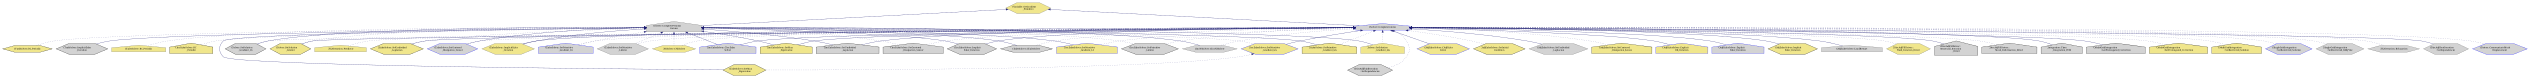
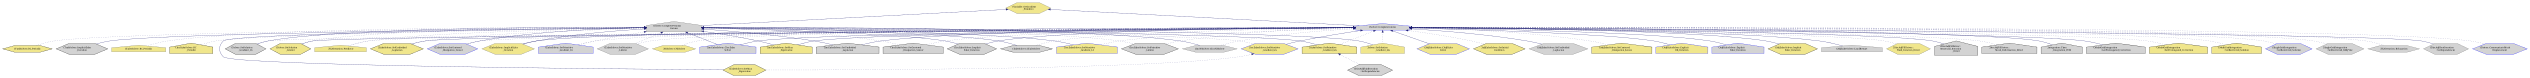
(674, 41) -> (496, 32)
(1409, 52) -> (1350, 60)
